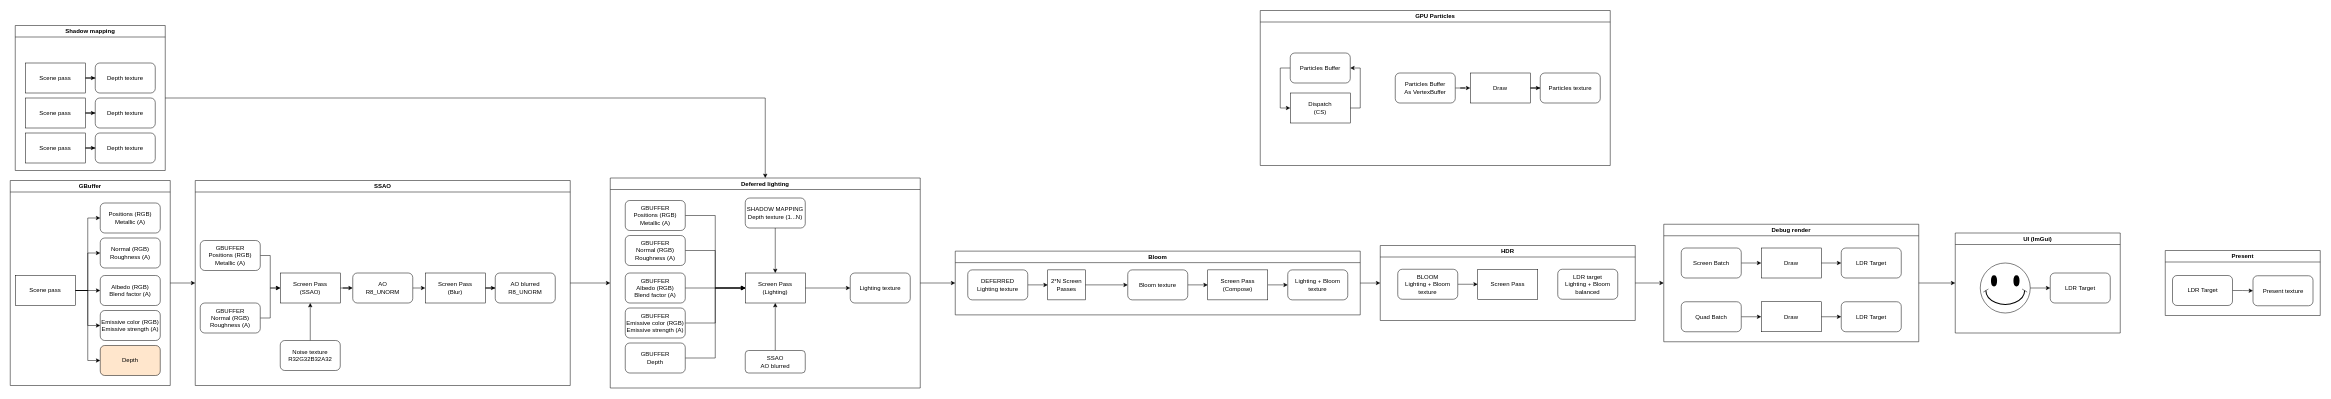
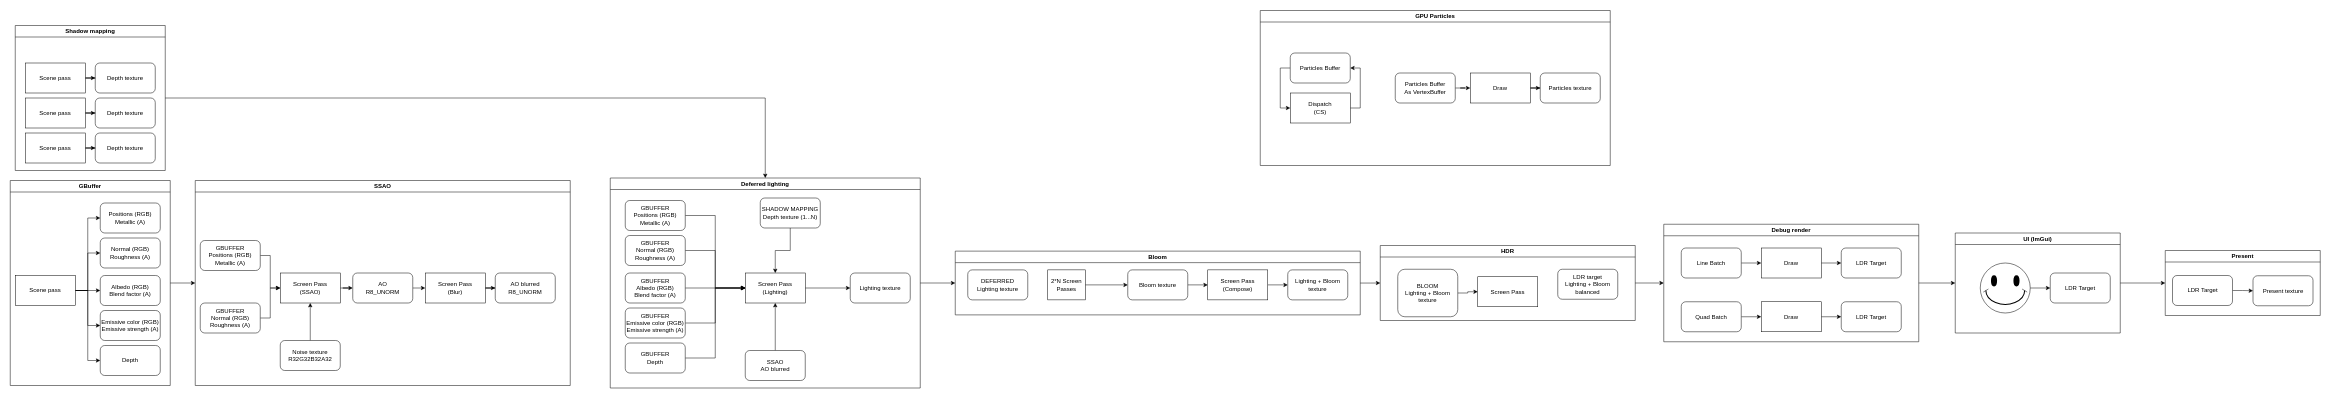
(775, 213) -> (790, 213)
(1711, 263) -> (1711, 263)
(605, 283) -> none
none -> (2160, 283)
(1428, 284) -> (1428, 293)
(1508, 284) -> (1508, 292)
(1044, 285) -> none
(130, 360) -> (130, 360)
(775, 362) -> (775, 365)
